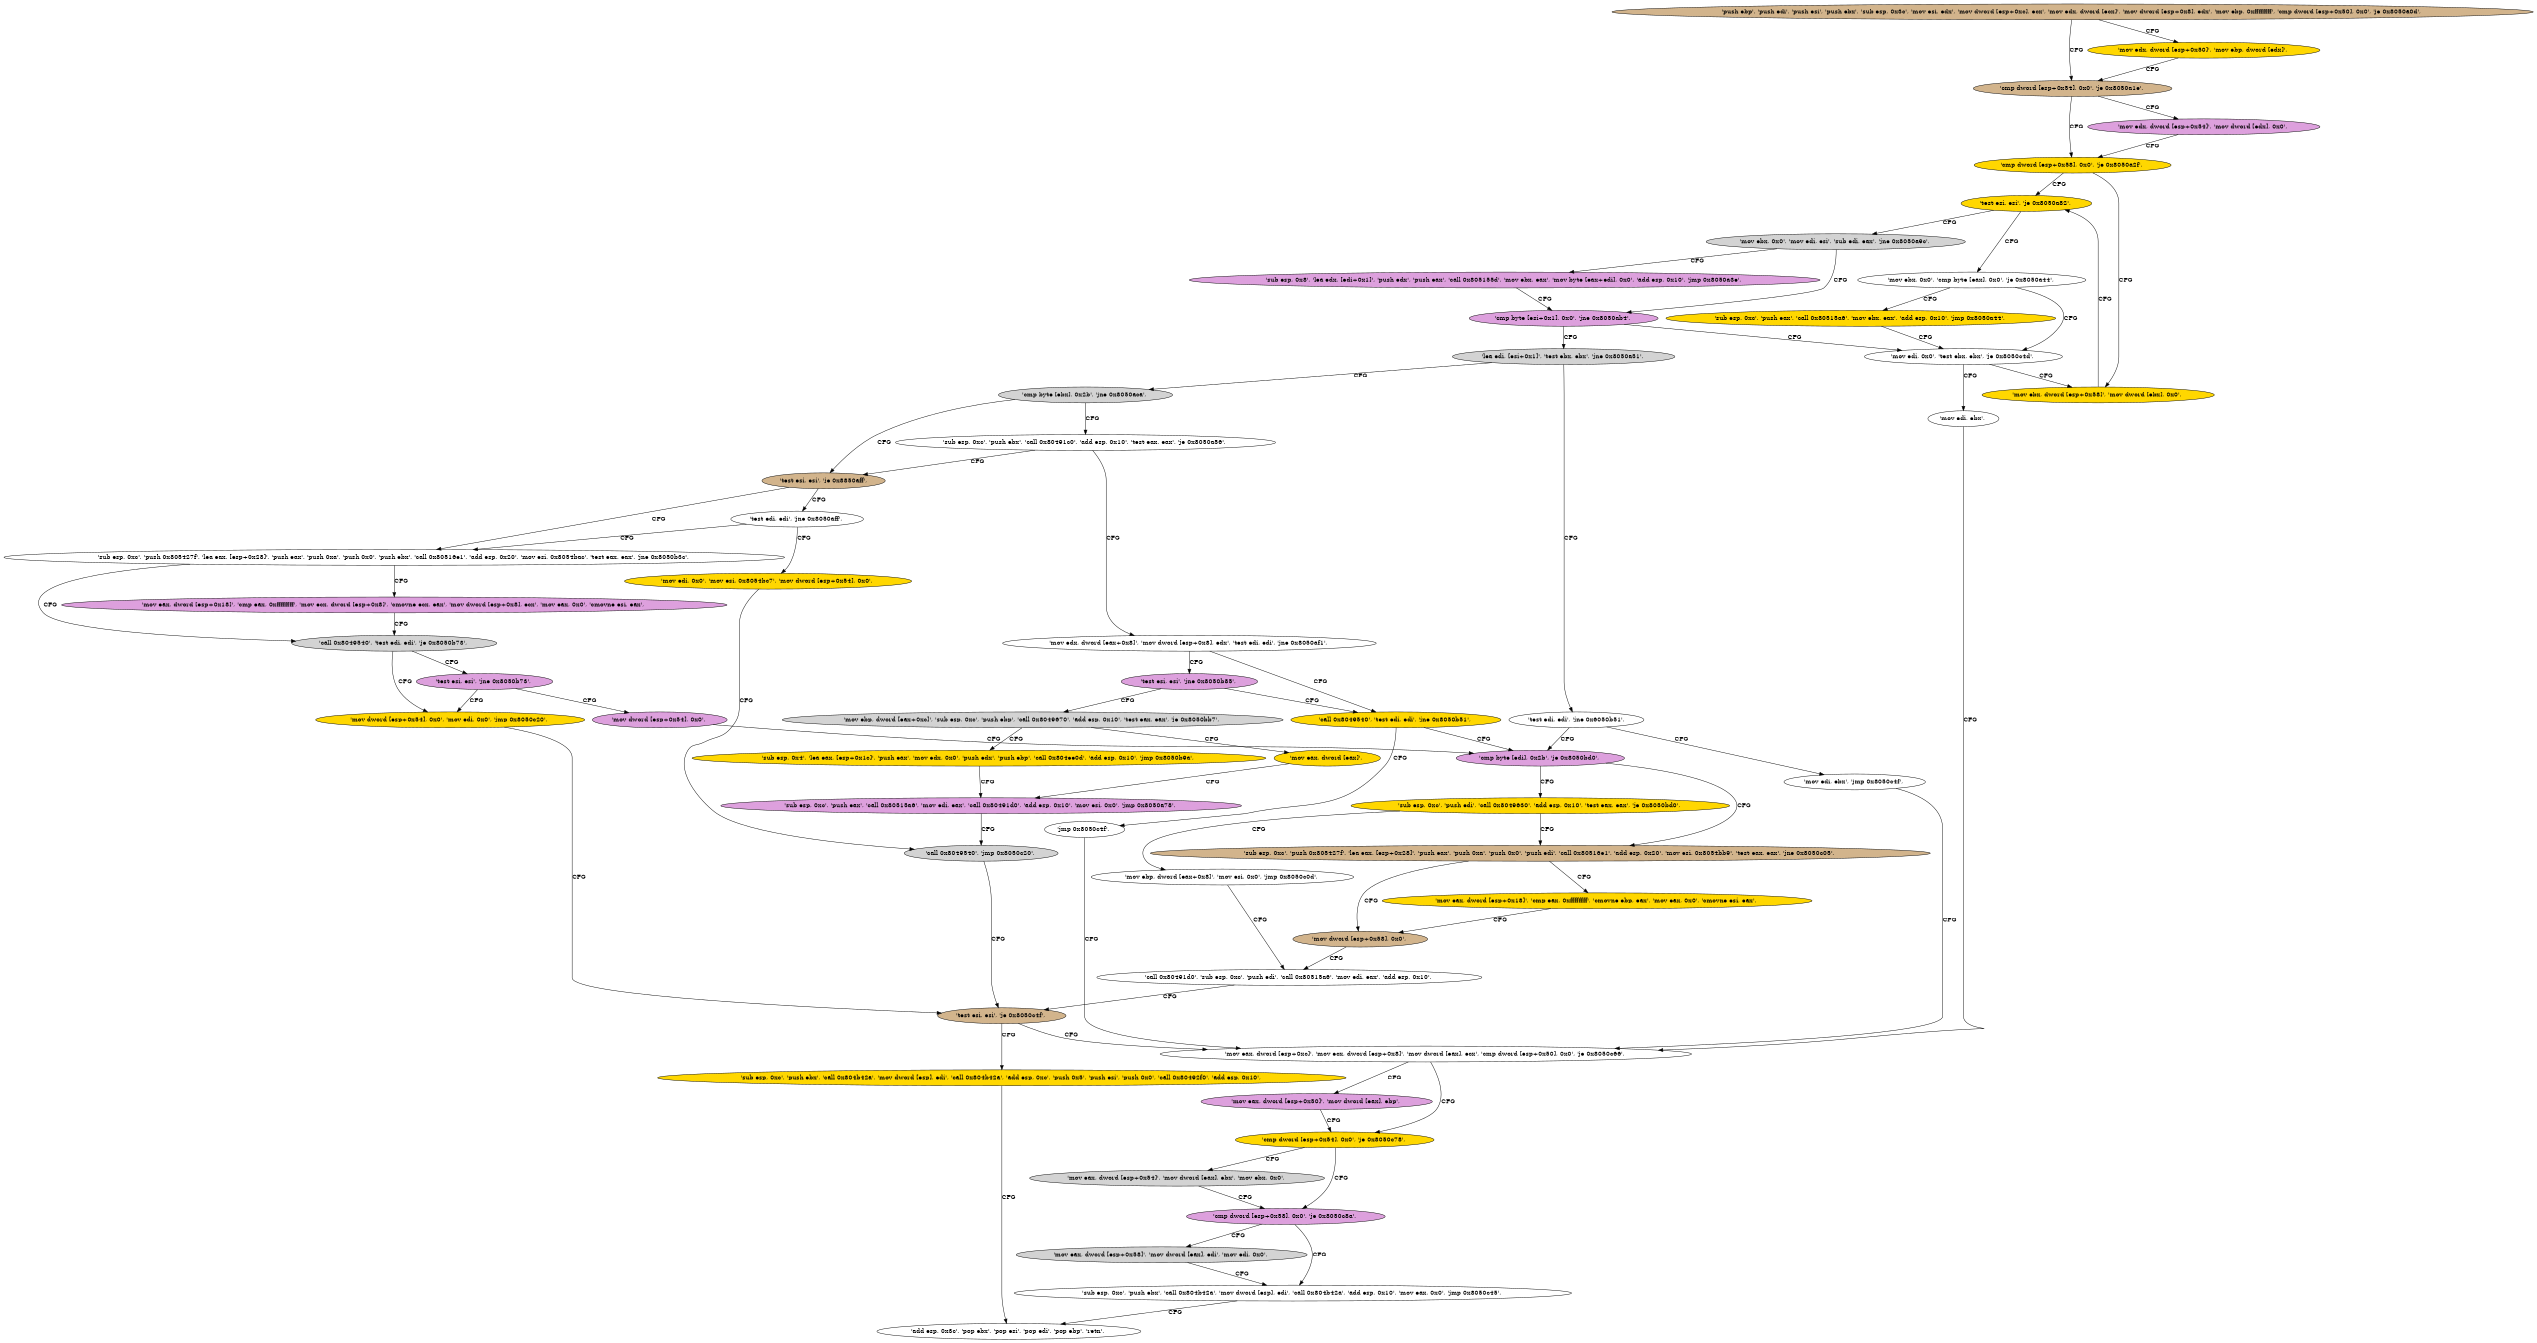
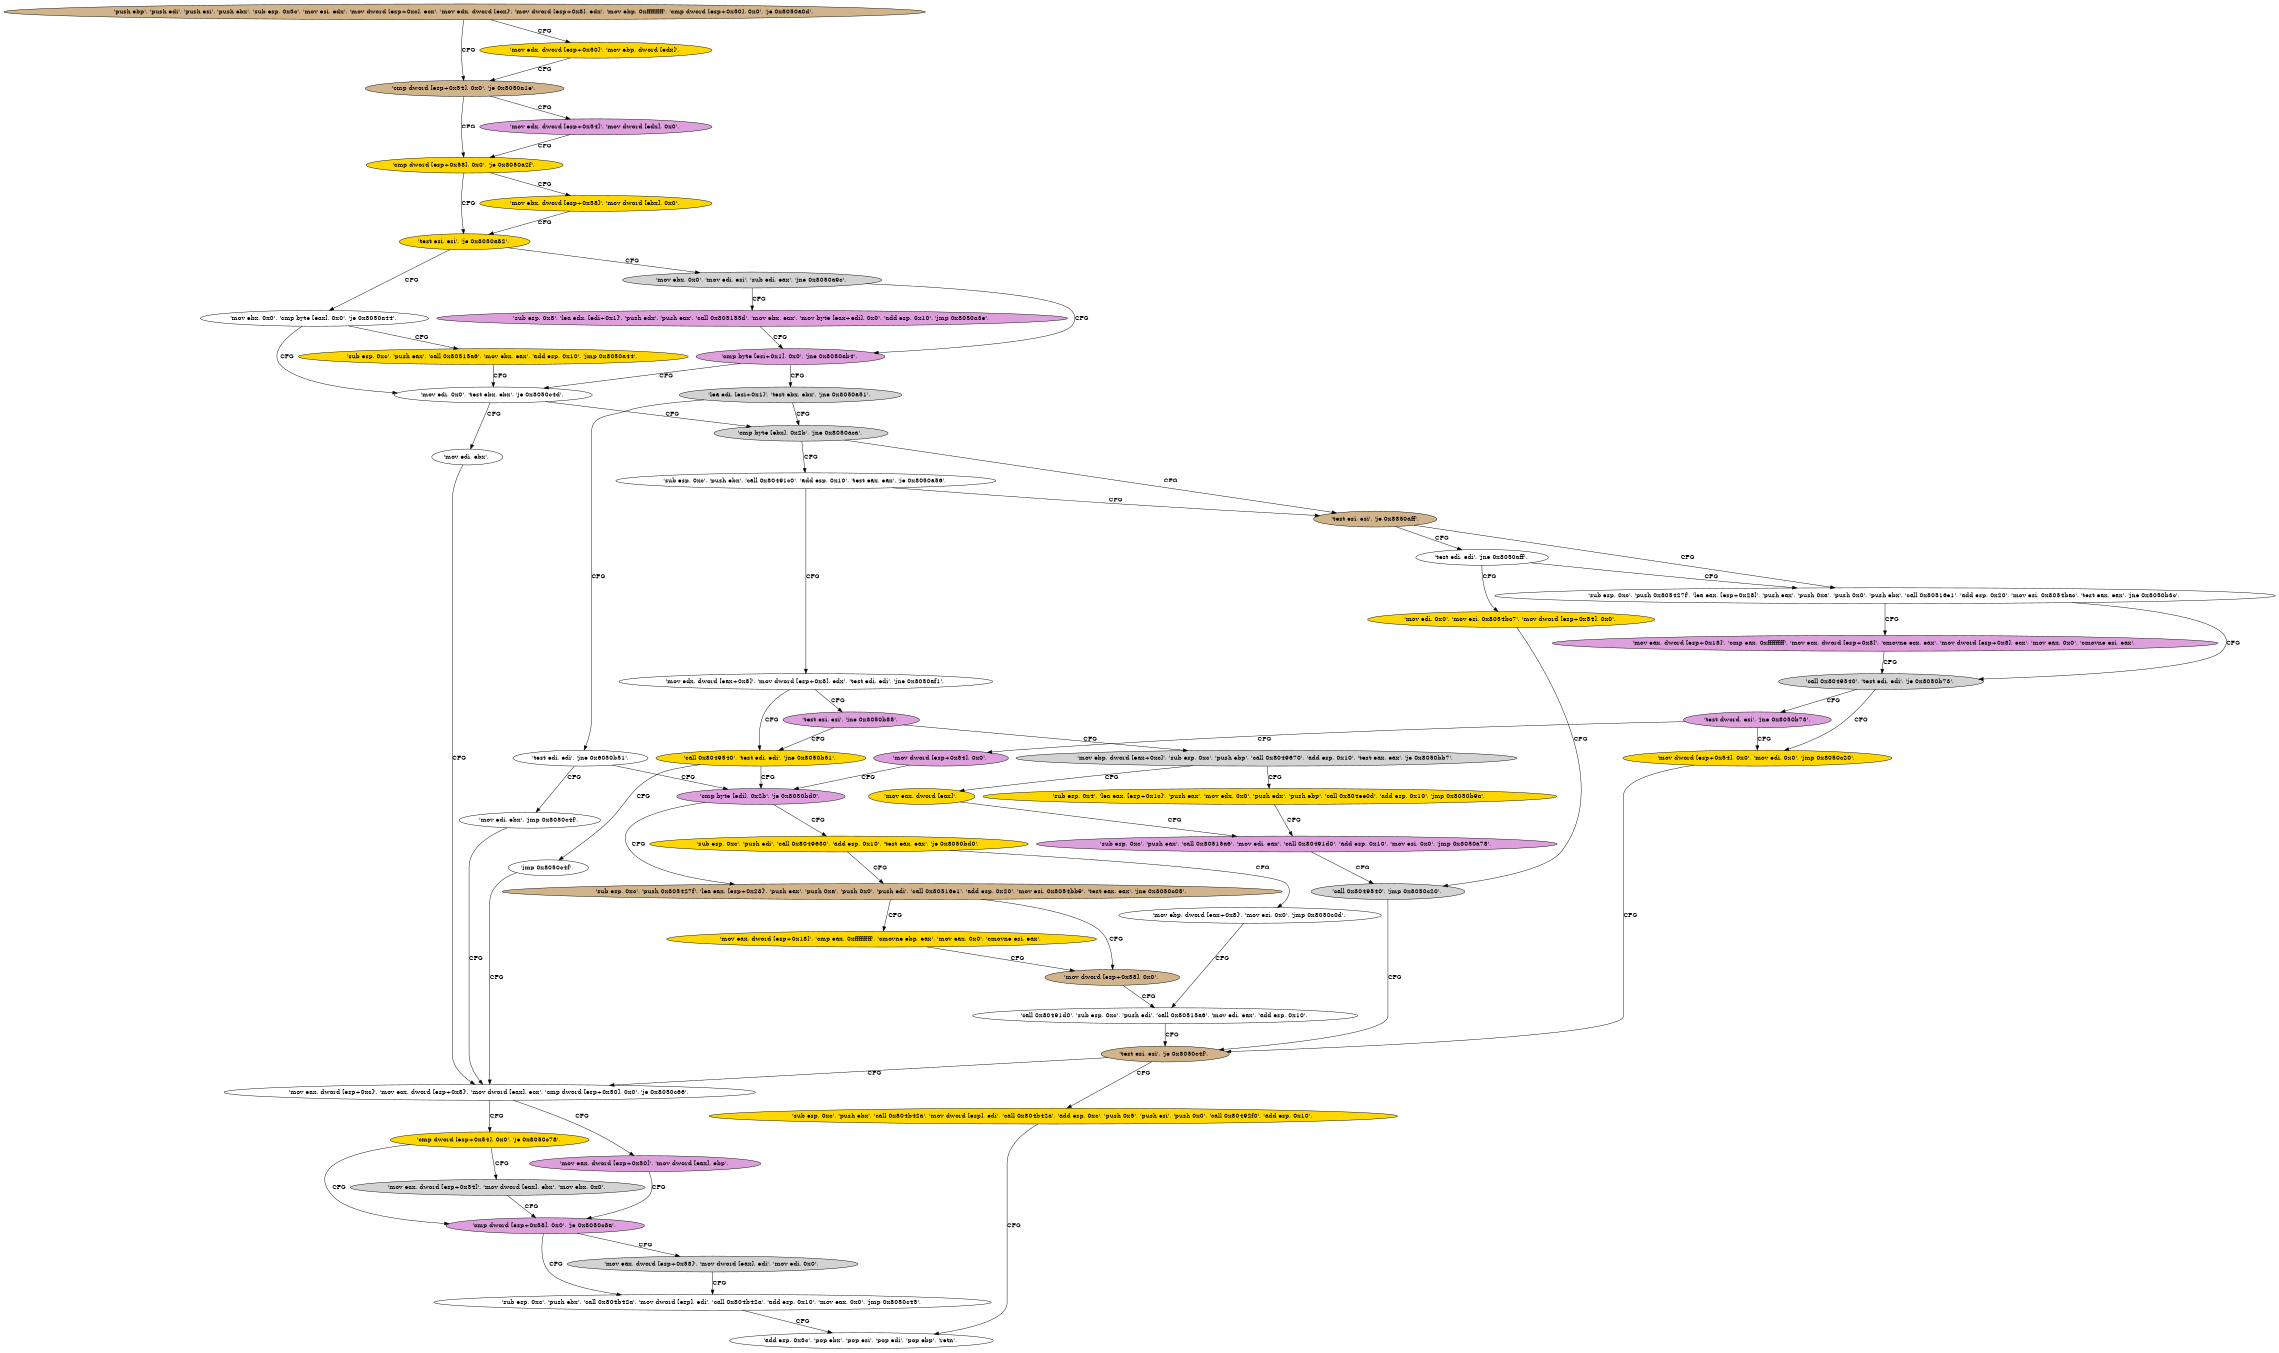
(2029, 375) -> (646, 414)
(485, 682) -> (1757, 720)
(1325, 1119) -> (633, 1206)
